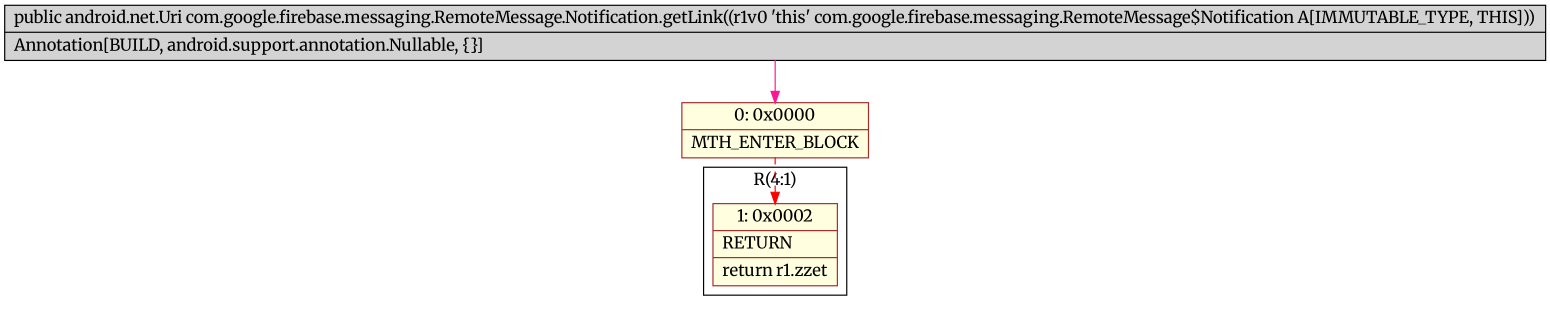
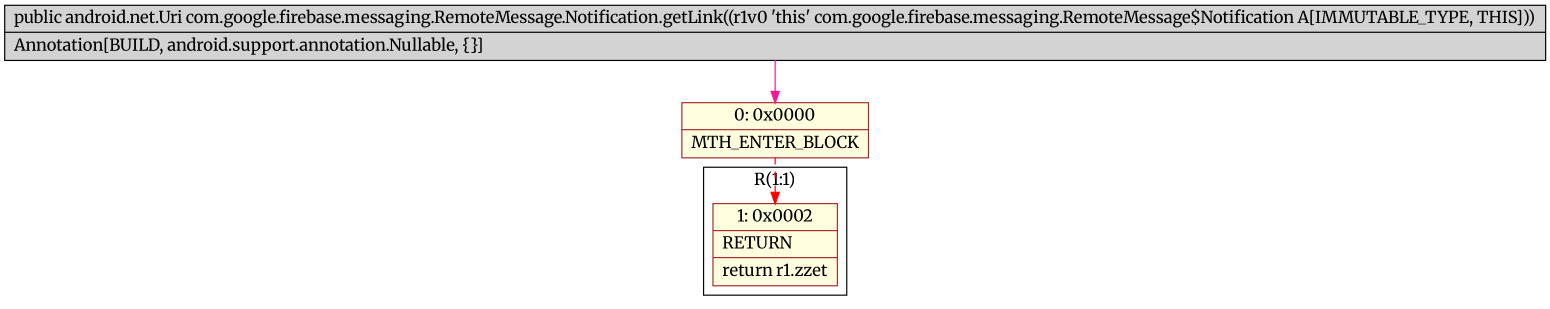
(775, 181) -> (775, 181)
